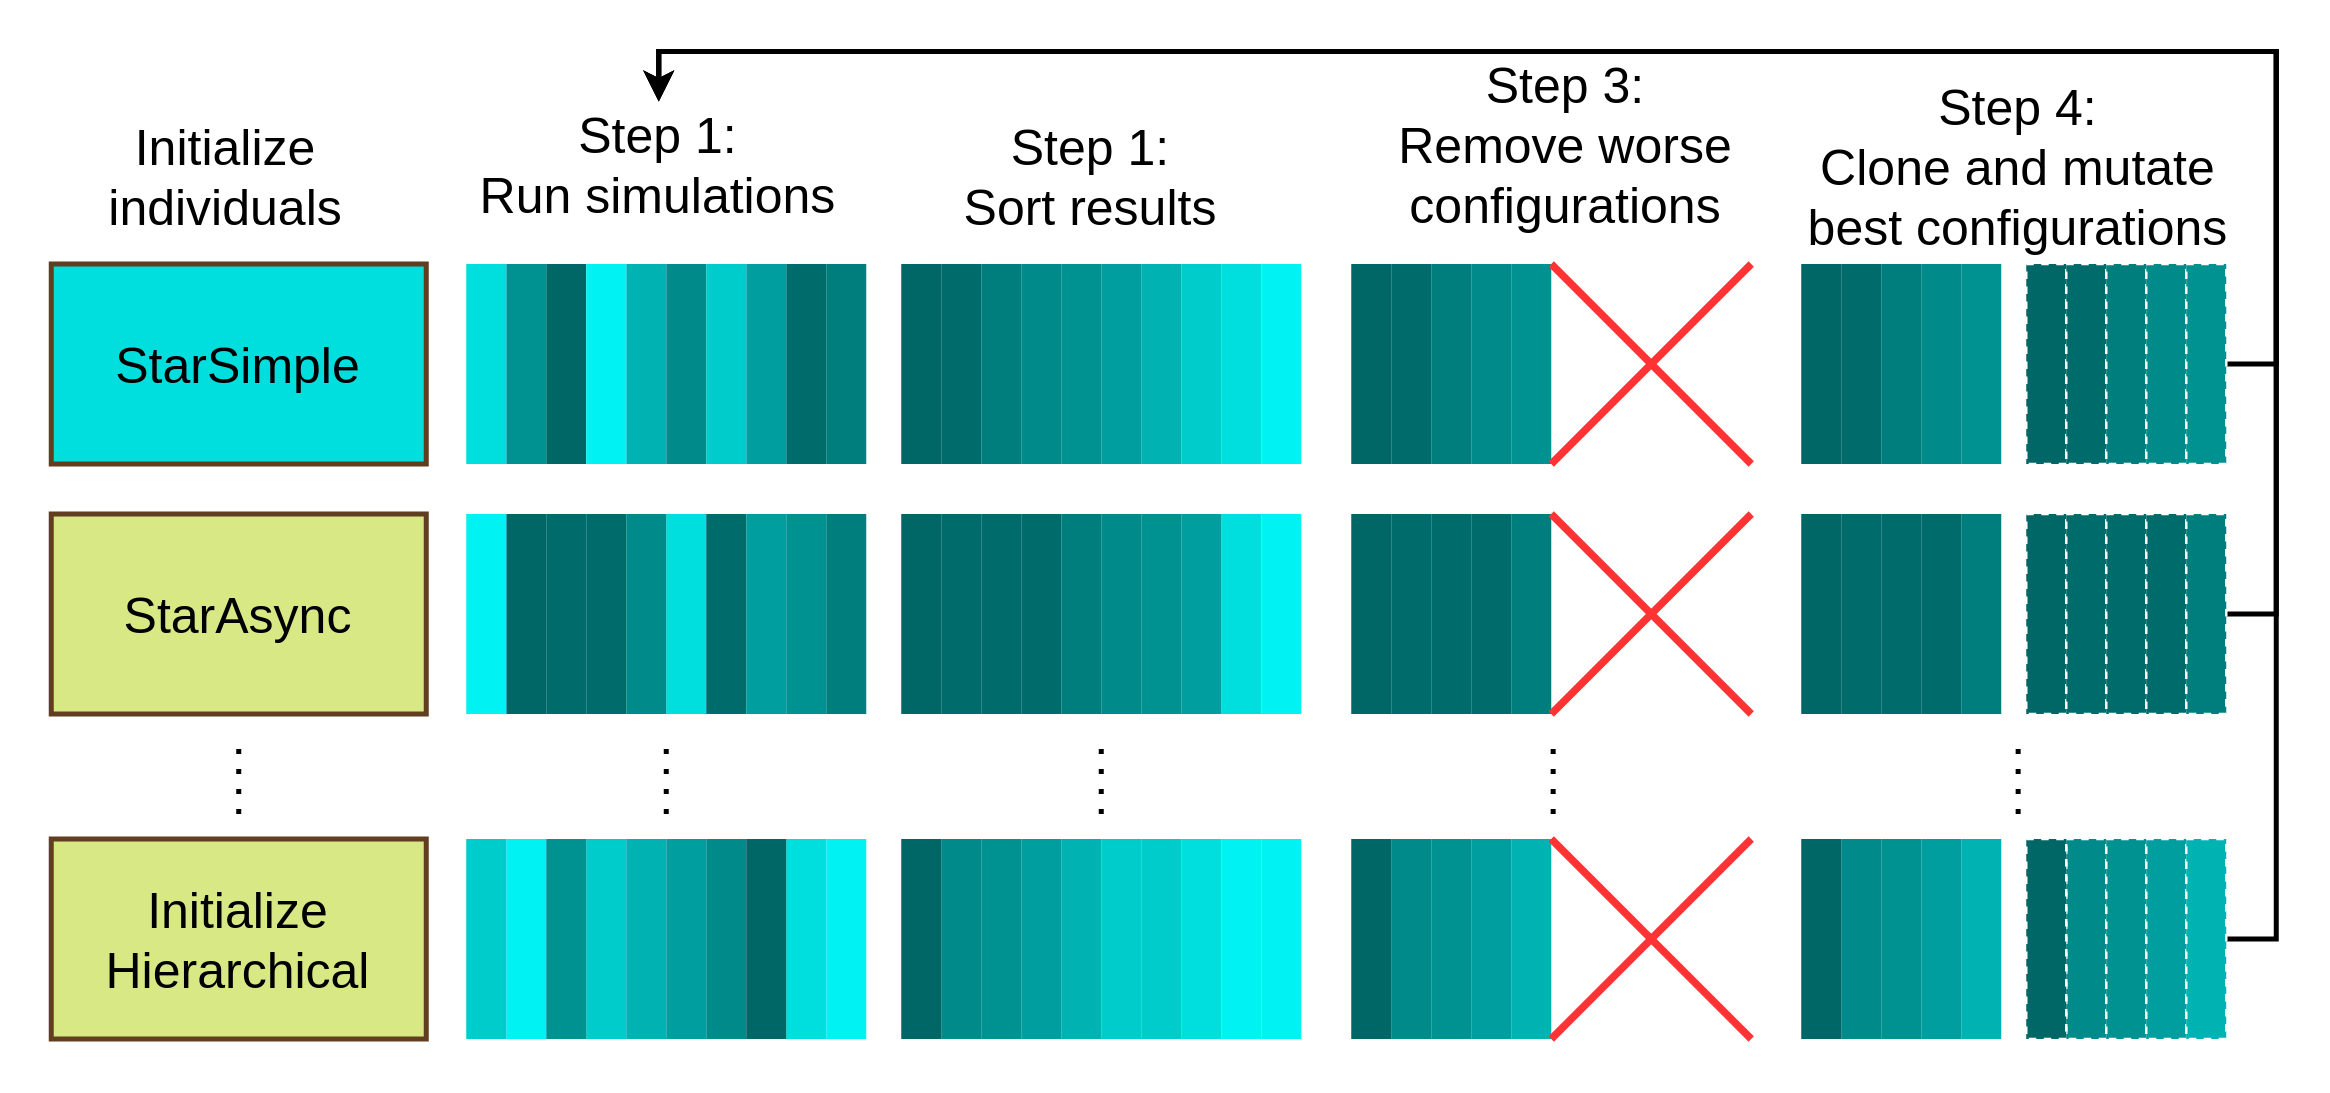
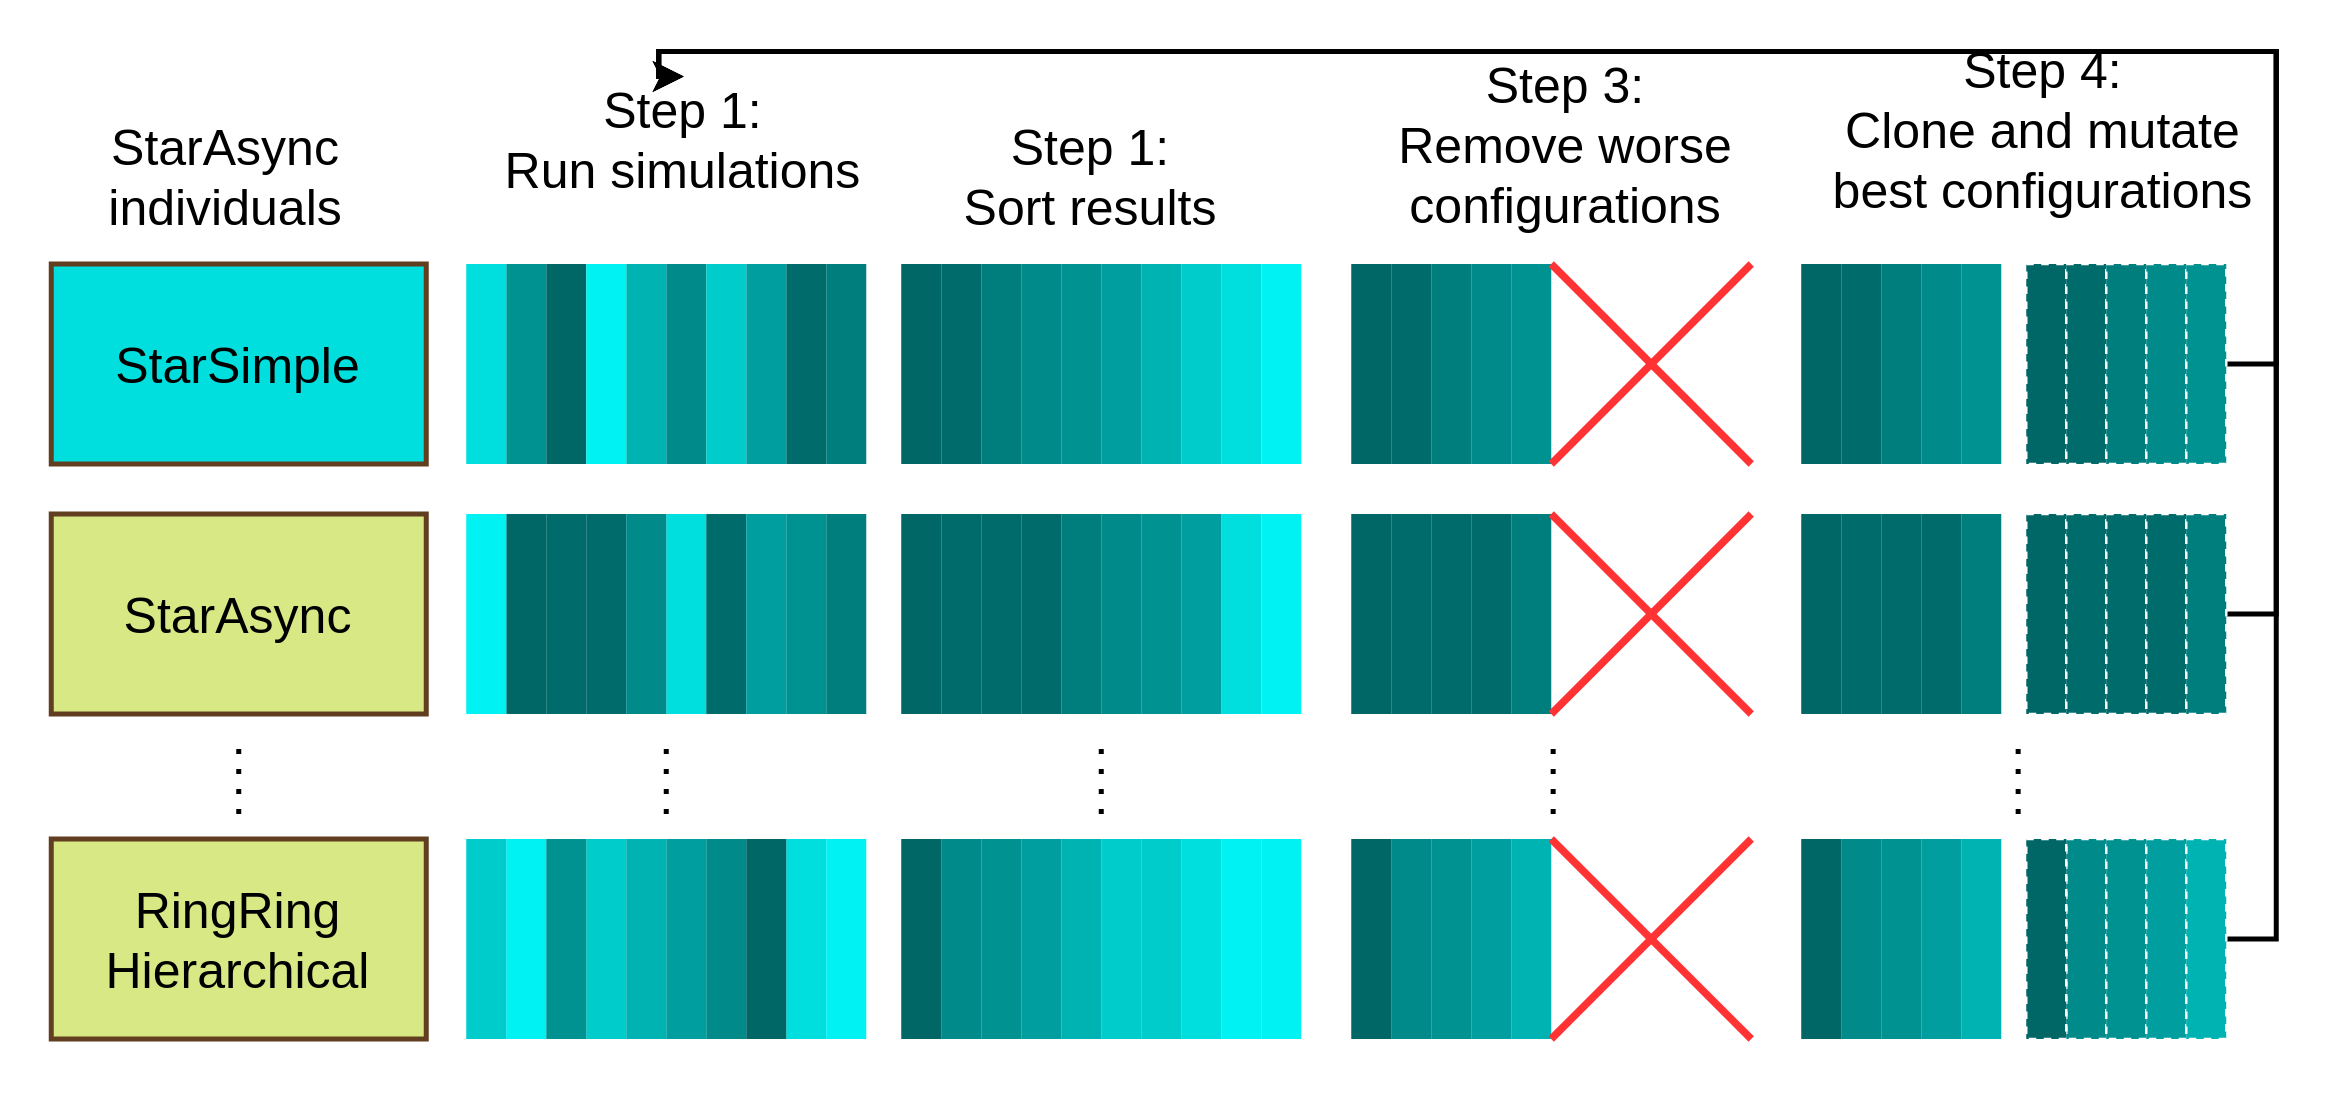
(659, 164) -> (684, 139)
(2019, 166) -> (2044, 129)
(226, 176) -> (226, 176)
(239, 939) -> (239, 939)
